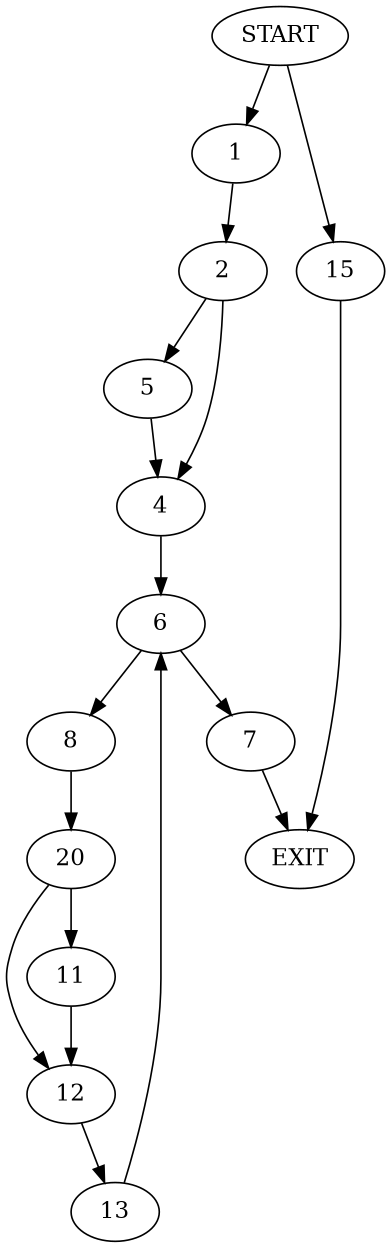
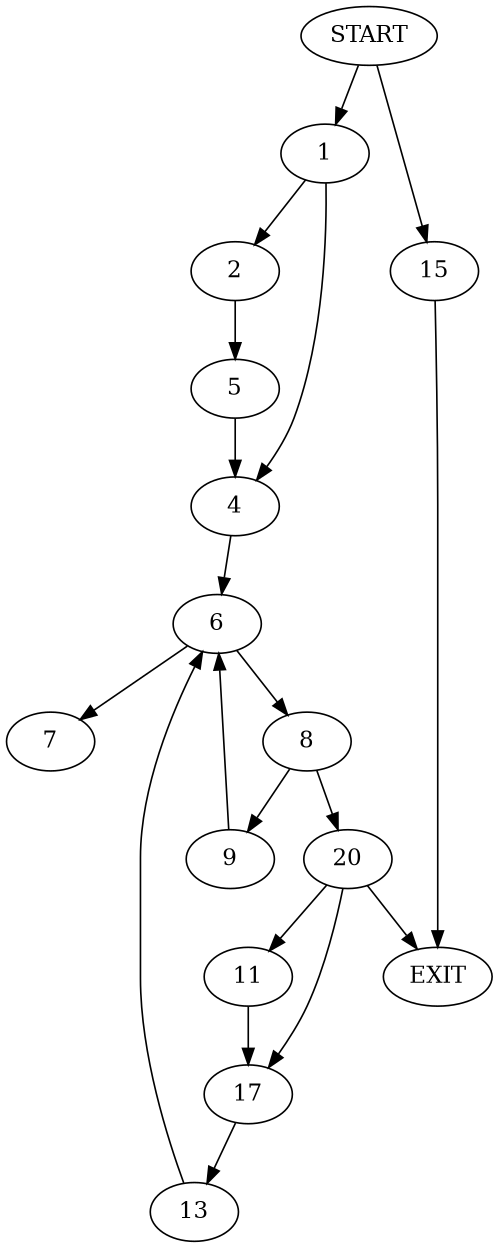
(215, 385) -> (316, 330)
(272, 792) -> (387, 911)
none -> (230, 859)
(71, 1094) -> (248, 1094)
